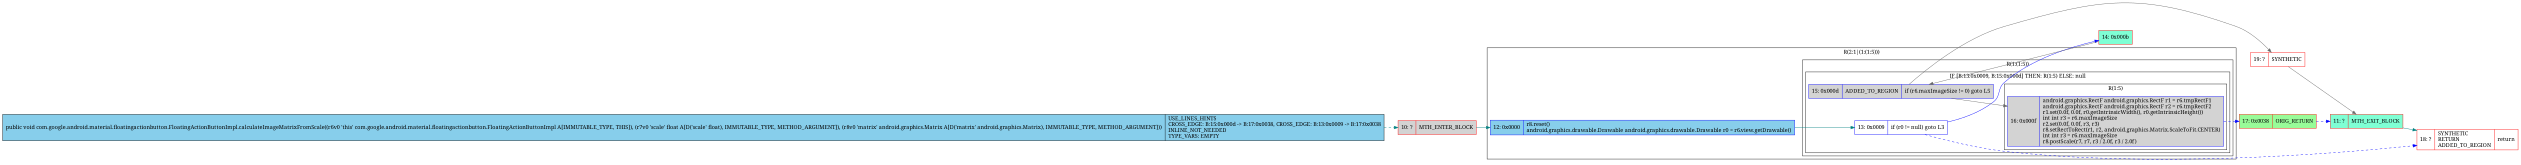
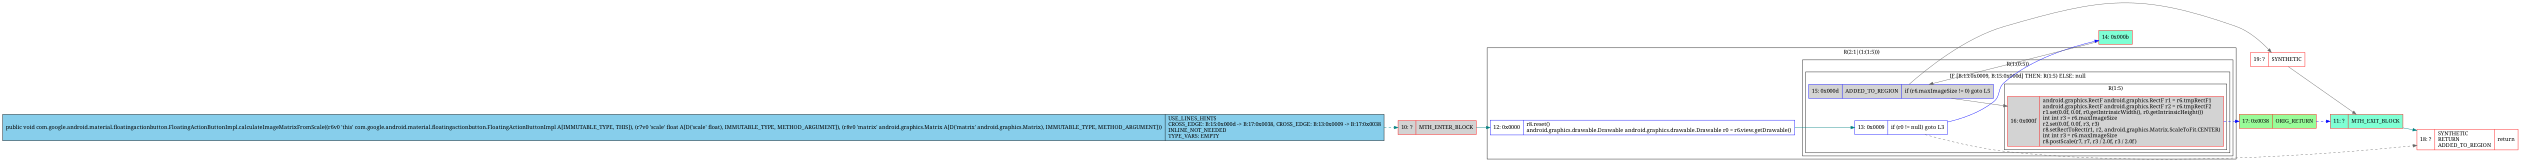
(2018, 64) -> (2018, 64)
(2116, 121) -> (2116, 121)
(1642, 128) -> (1642, 128)
(2242, 158) -> (2242, 158)
